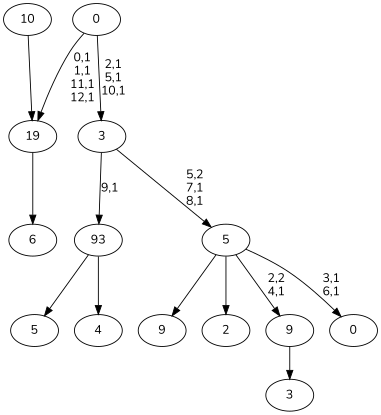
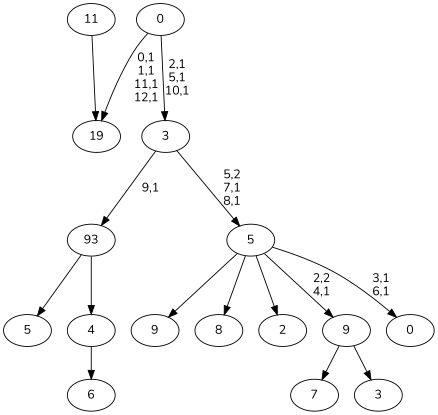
(27, 19) -> (91, 19)
(33, 184) -> (91, 358)
none -> (219, 331)
none -> (315, 395)
